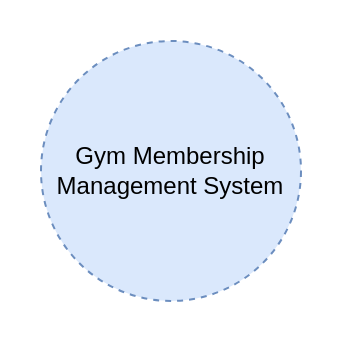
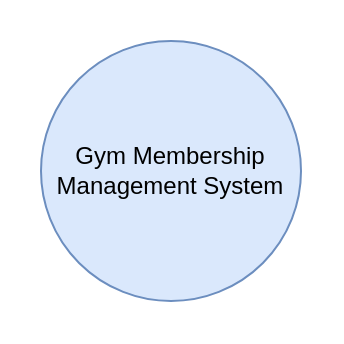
(171, 171) -> (171, 171)
